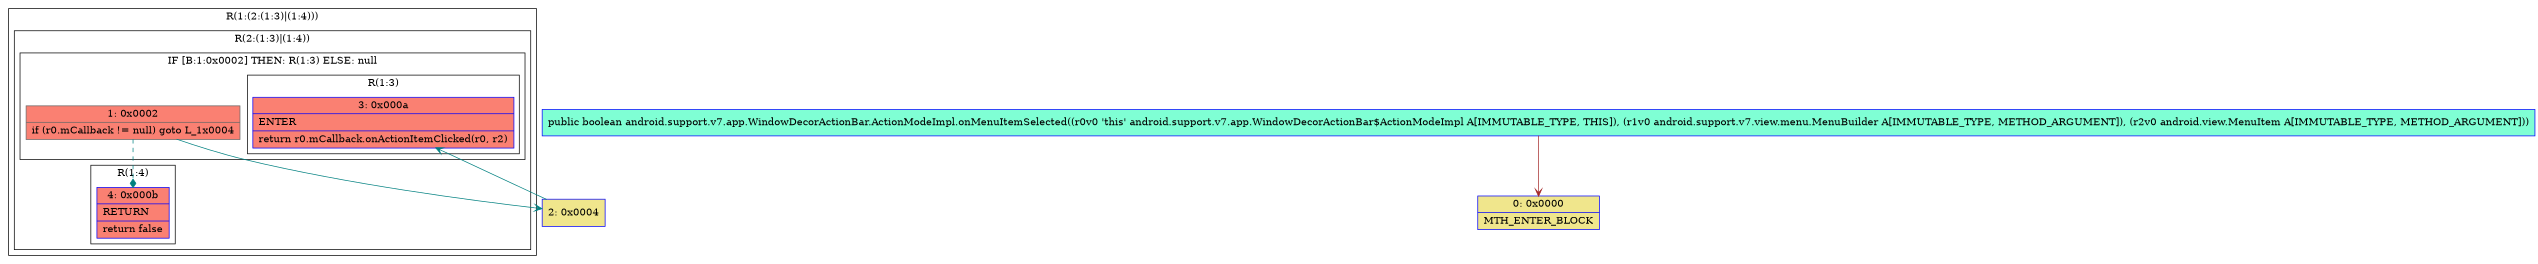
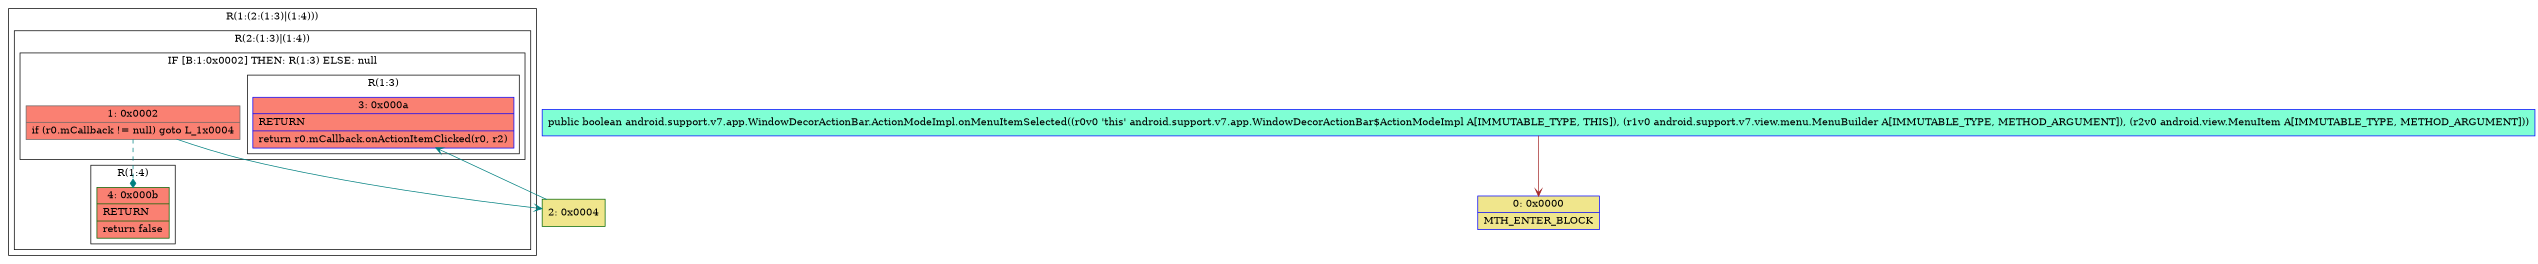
(278, 122) -> (282, 122)
(133, 213) -> (133, 213)
(574, 213) -> (574, 213)
